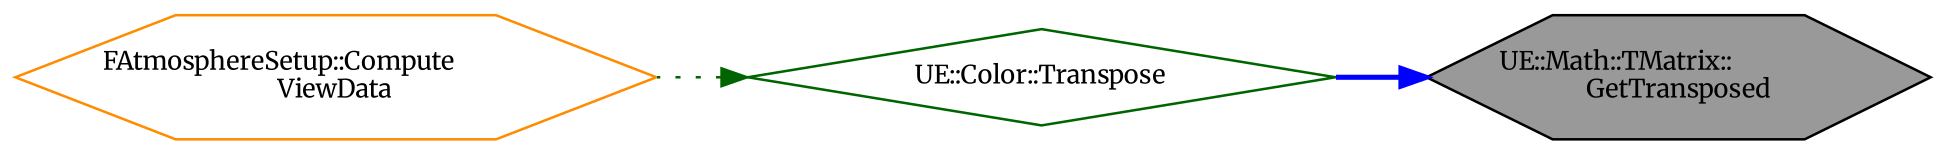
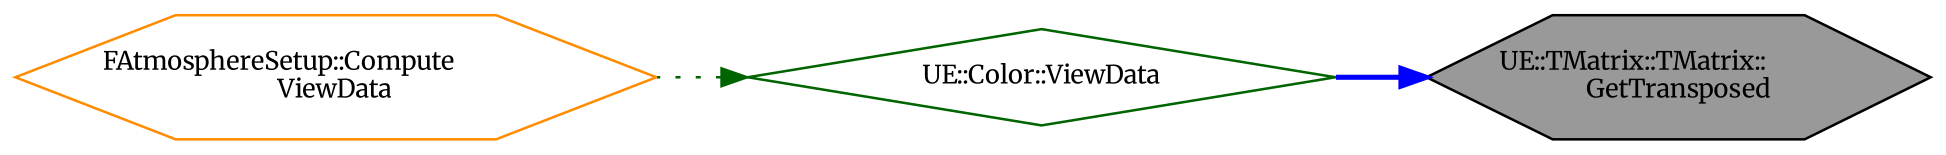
(1041, 77) -> (1041, 77)
(1679, 77) -> (1679, 77)
